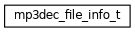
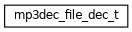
(67, 16) -> (66, 16)
